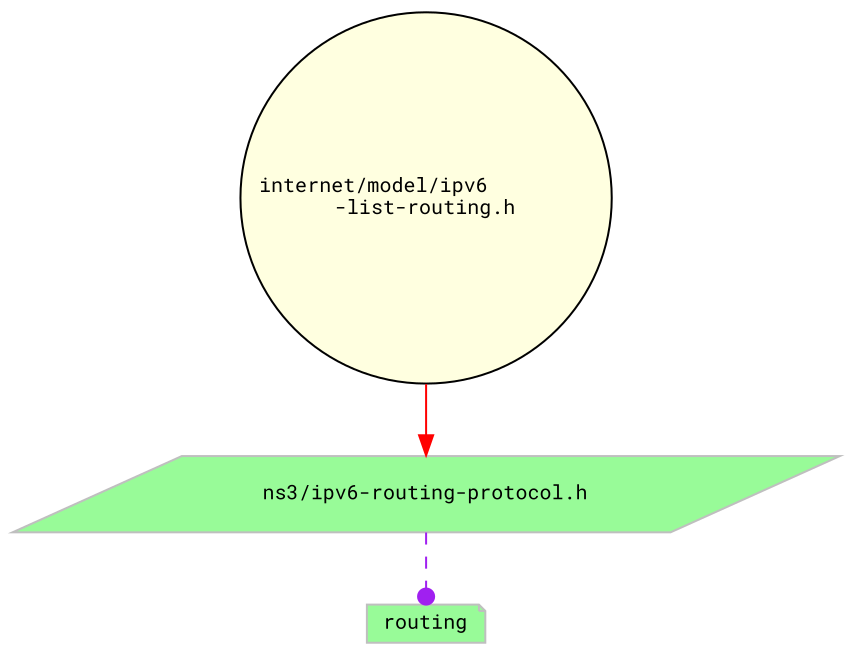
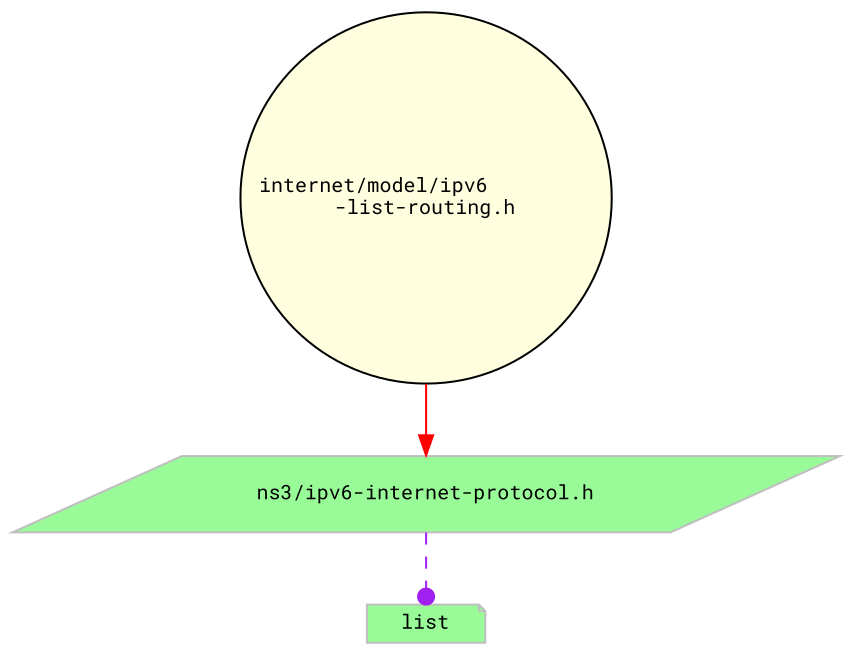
(426, 494) -> (426, 494)
(426, 624) -> (426, 624)
